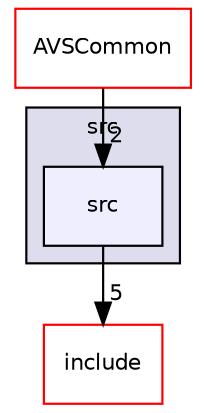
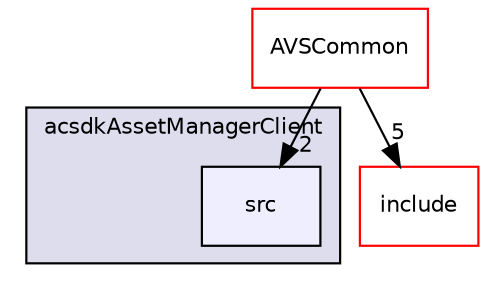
(103, 128) -> (183, 128)
(103, 277) -> (375, 117)
